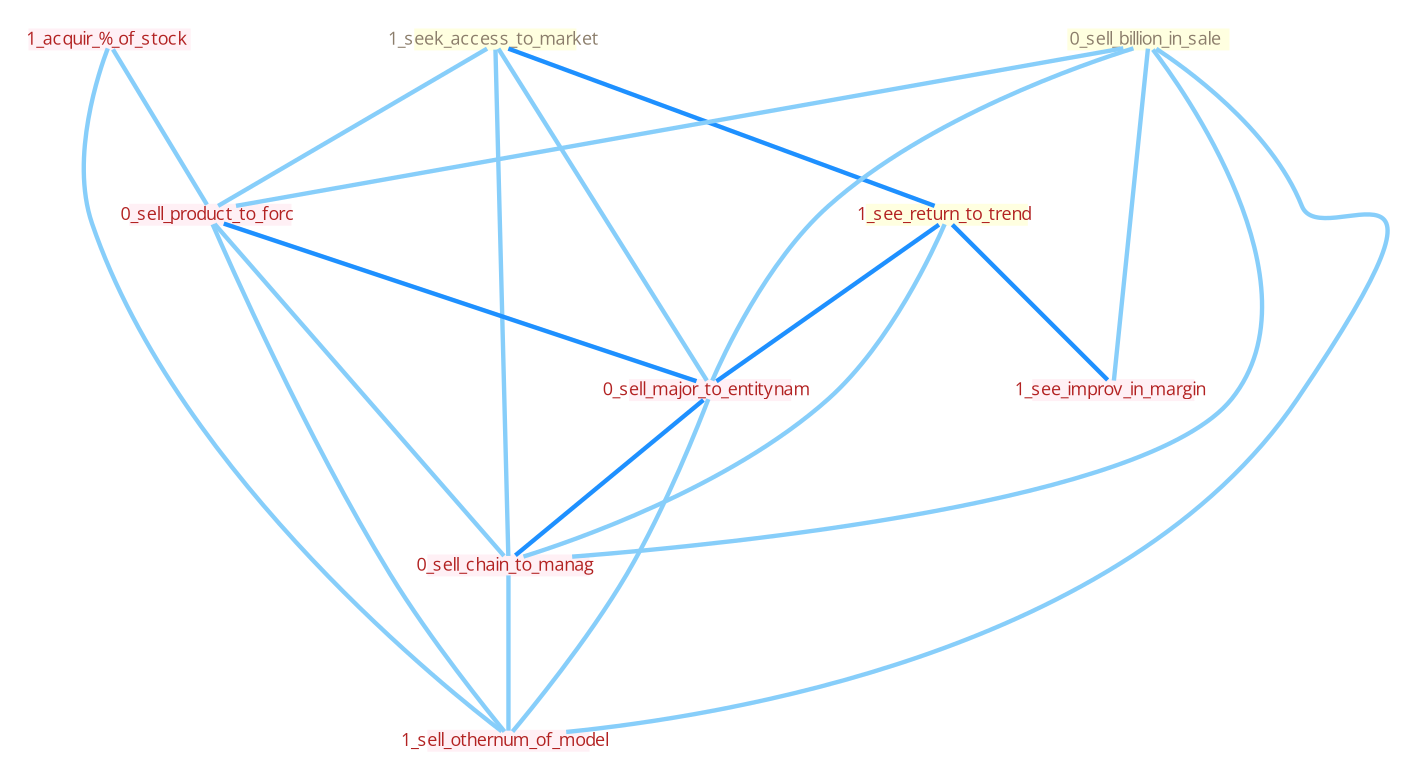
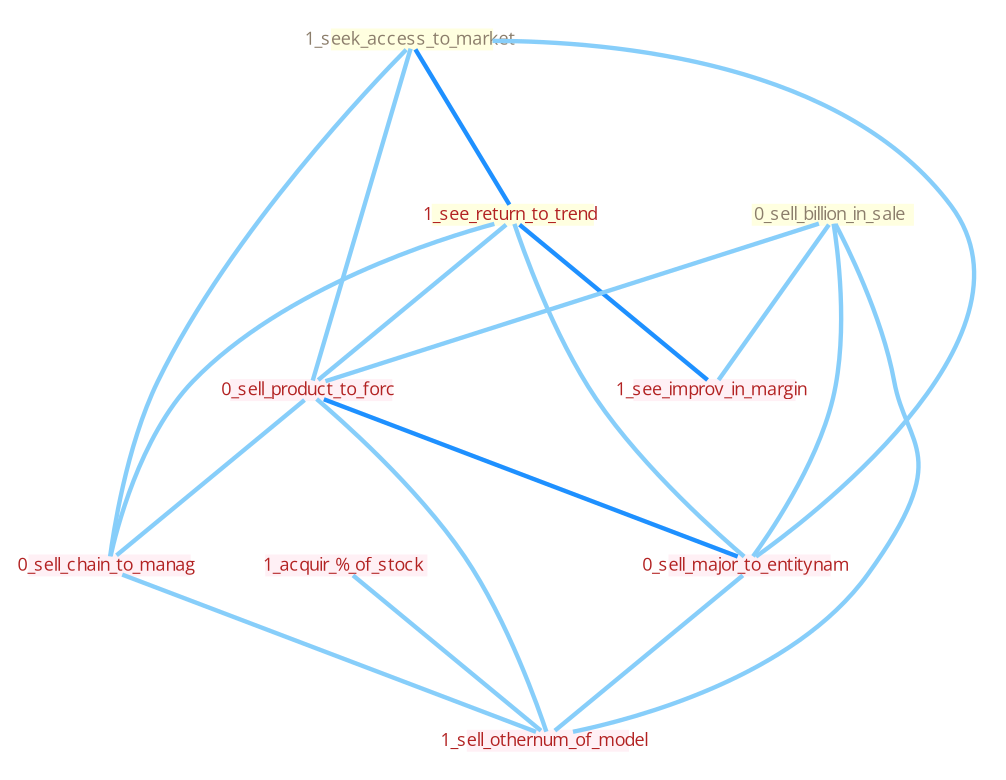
(160, 127) -> (412, 302)
(828, 303) -> (603, 408)
(1099, 471) -> none
(609, 478) -> none
